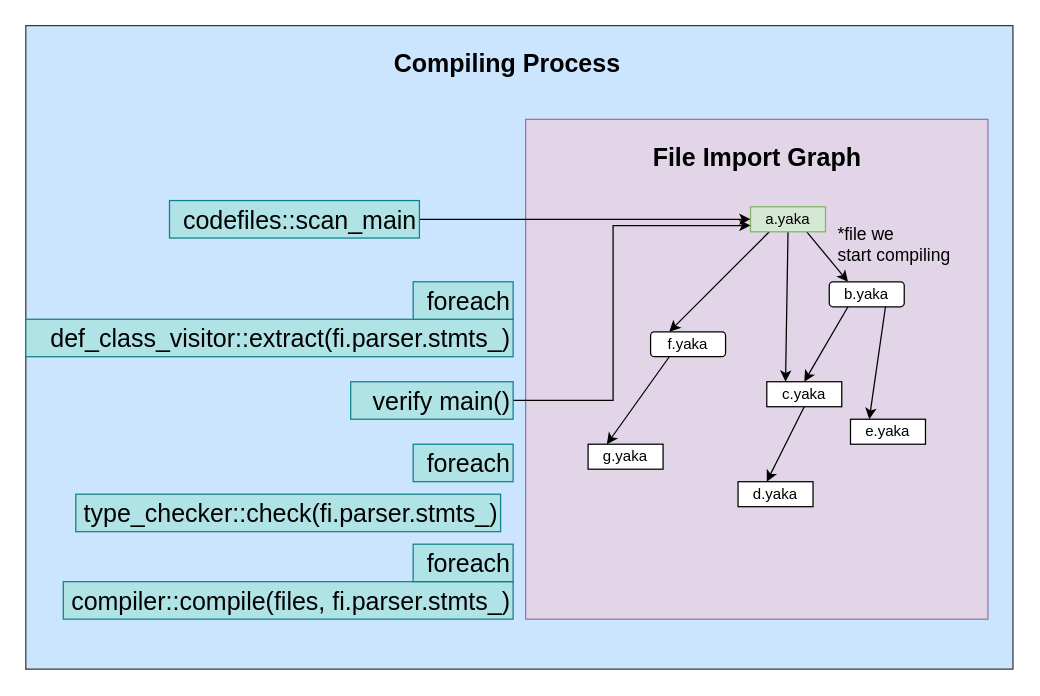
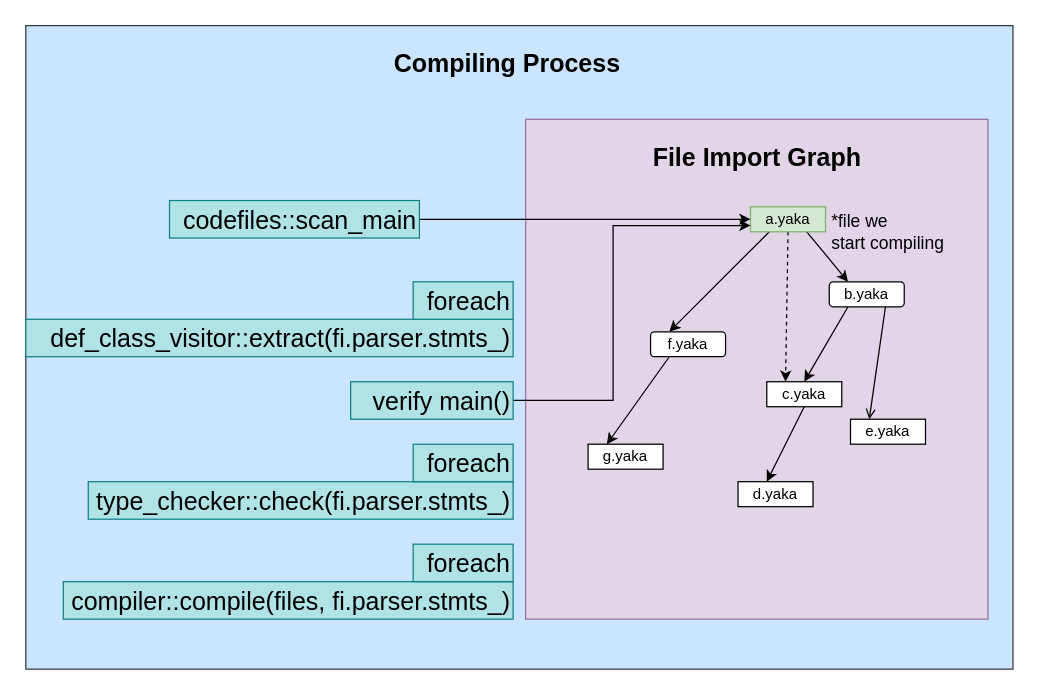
(904, 244) -> (898, 232)
(787, 304) -> (787, 304)
(871, 410) -> (871, 411)
(288, 513) -> (301, 501)
